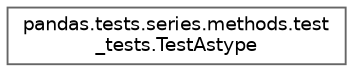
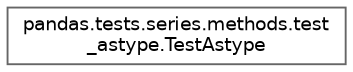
(177, 36) -> (177, 36)
